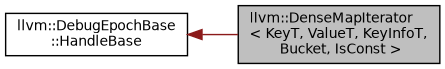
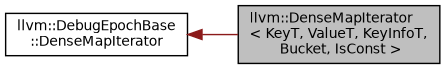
(97, 35) -> (97, 35)
